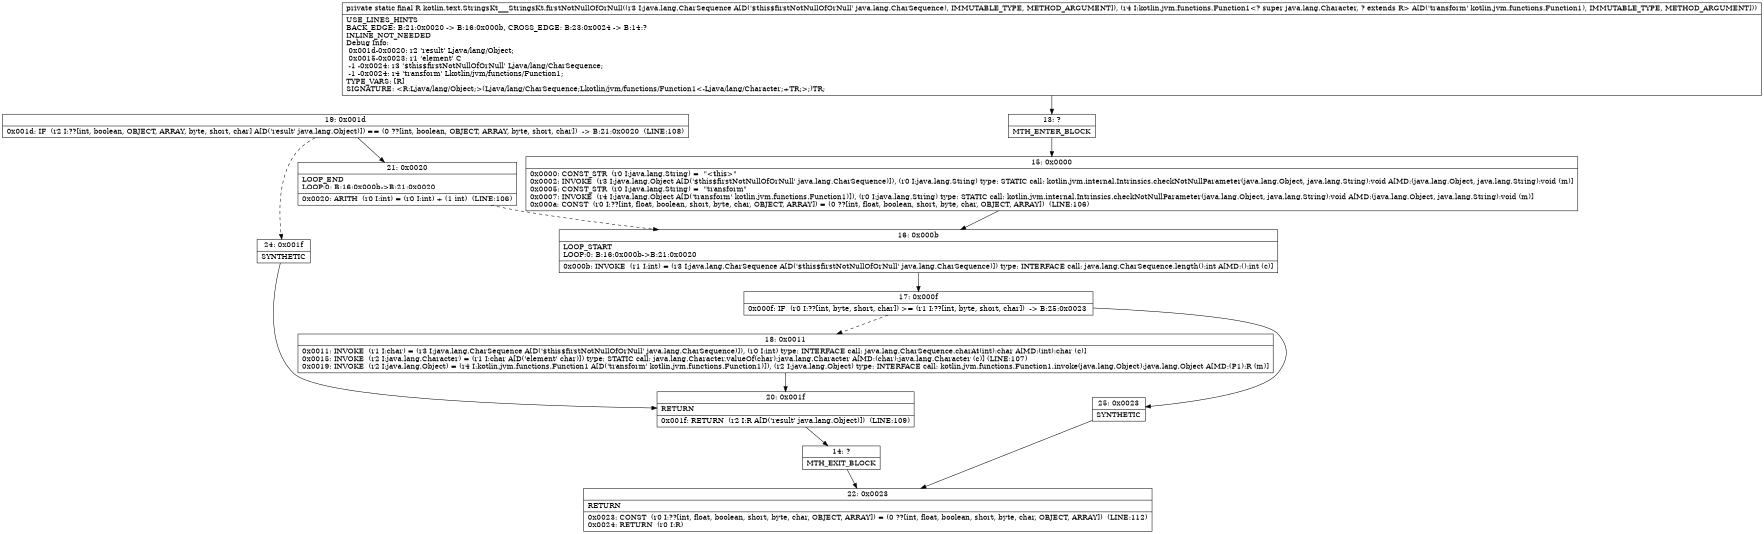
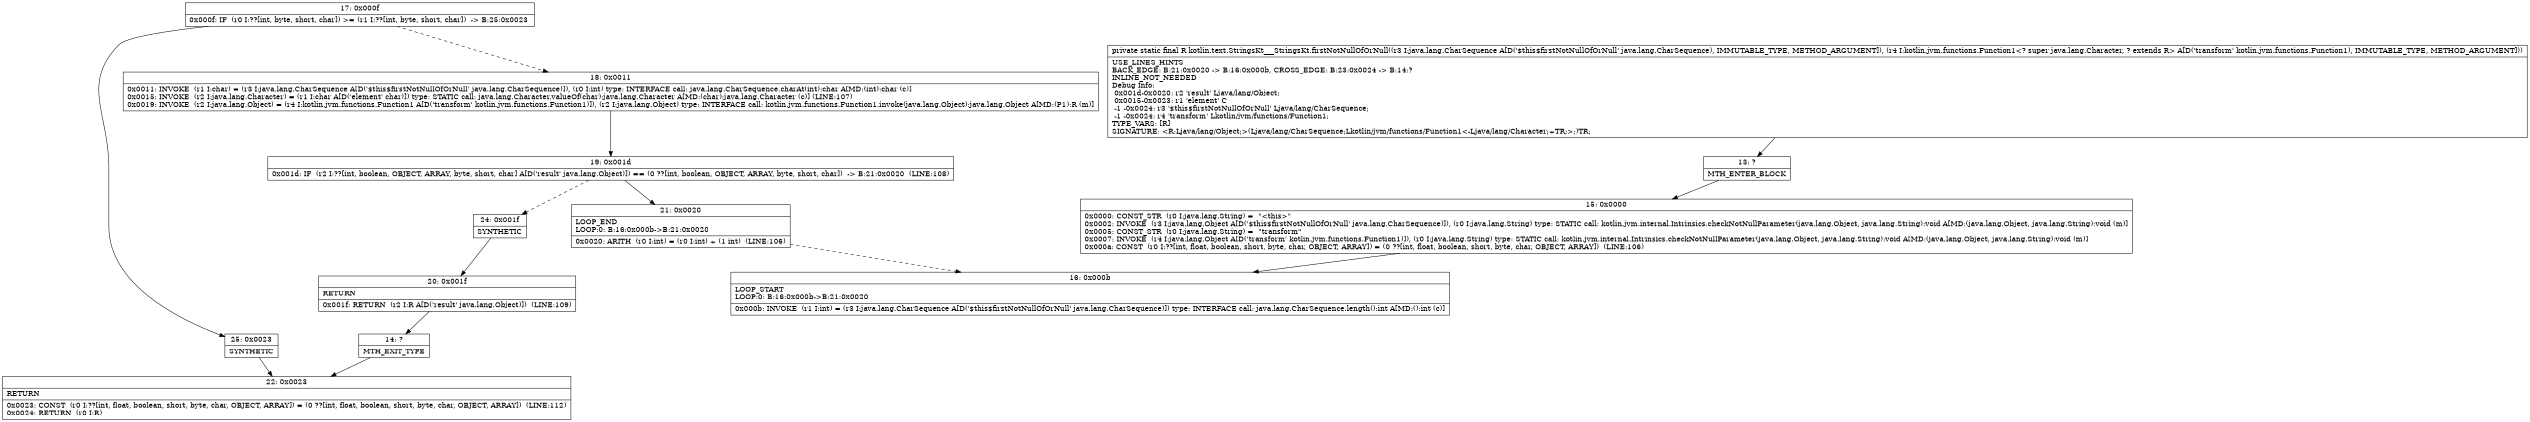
(918, 280) -> none
(786, 380) -> (611, 131)
(841, 463) -> (394, 351)
